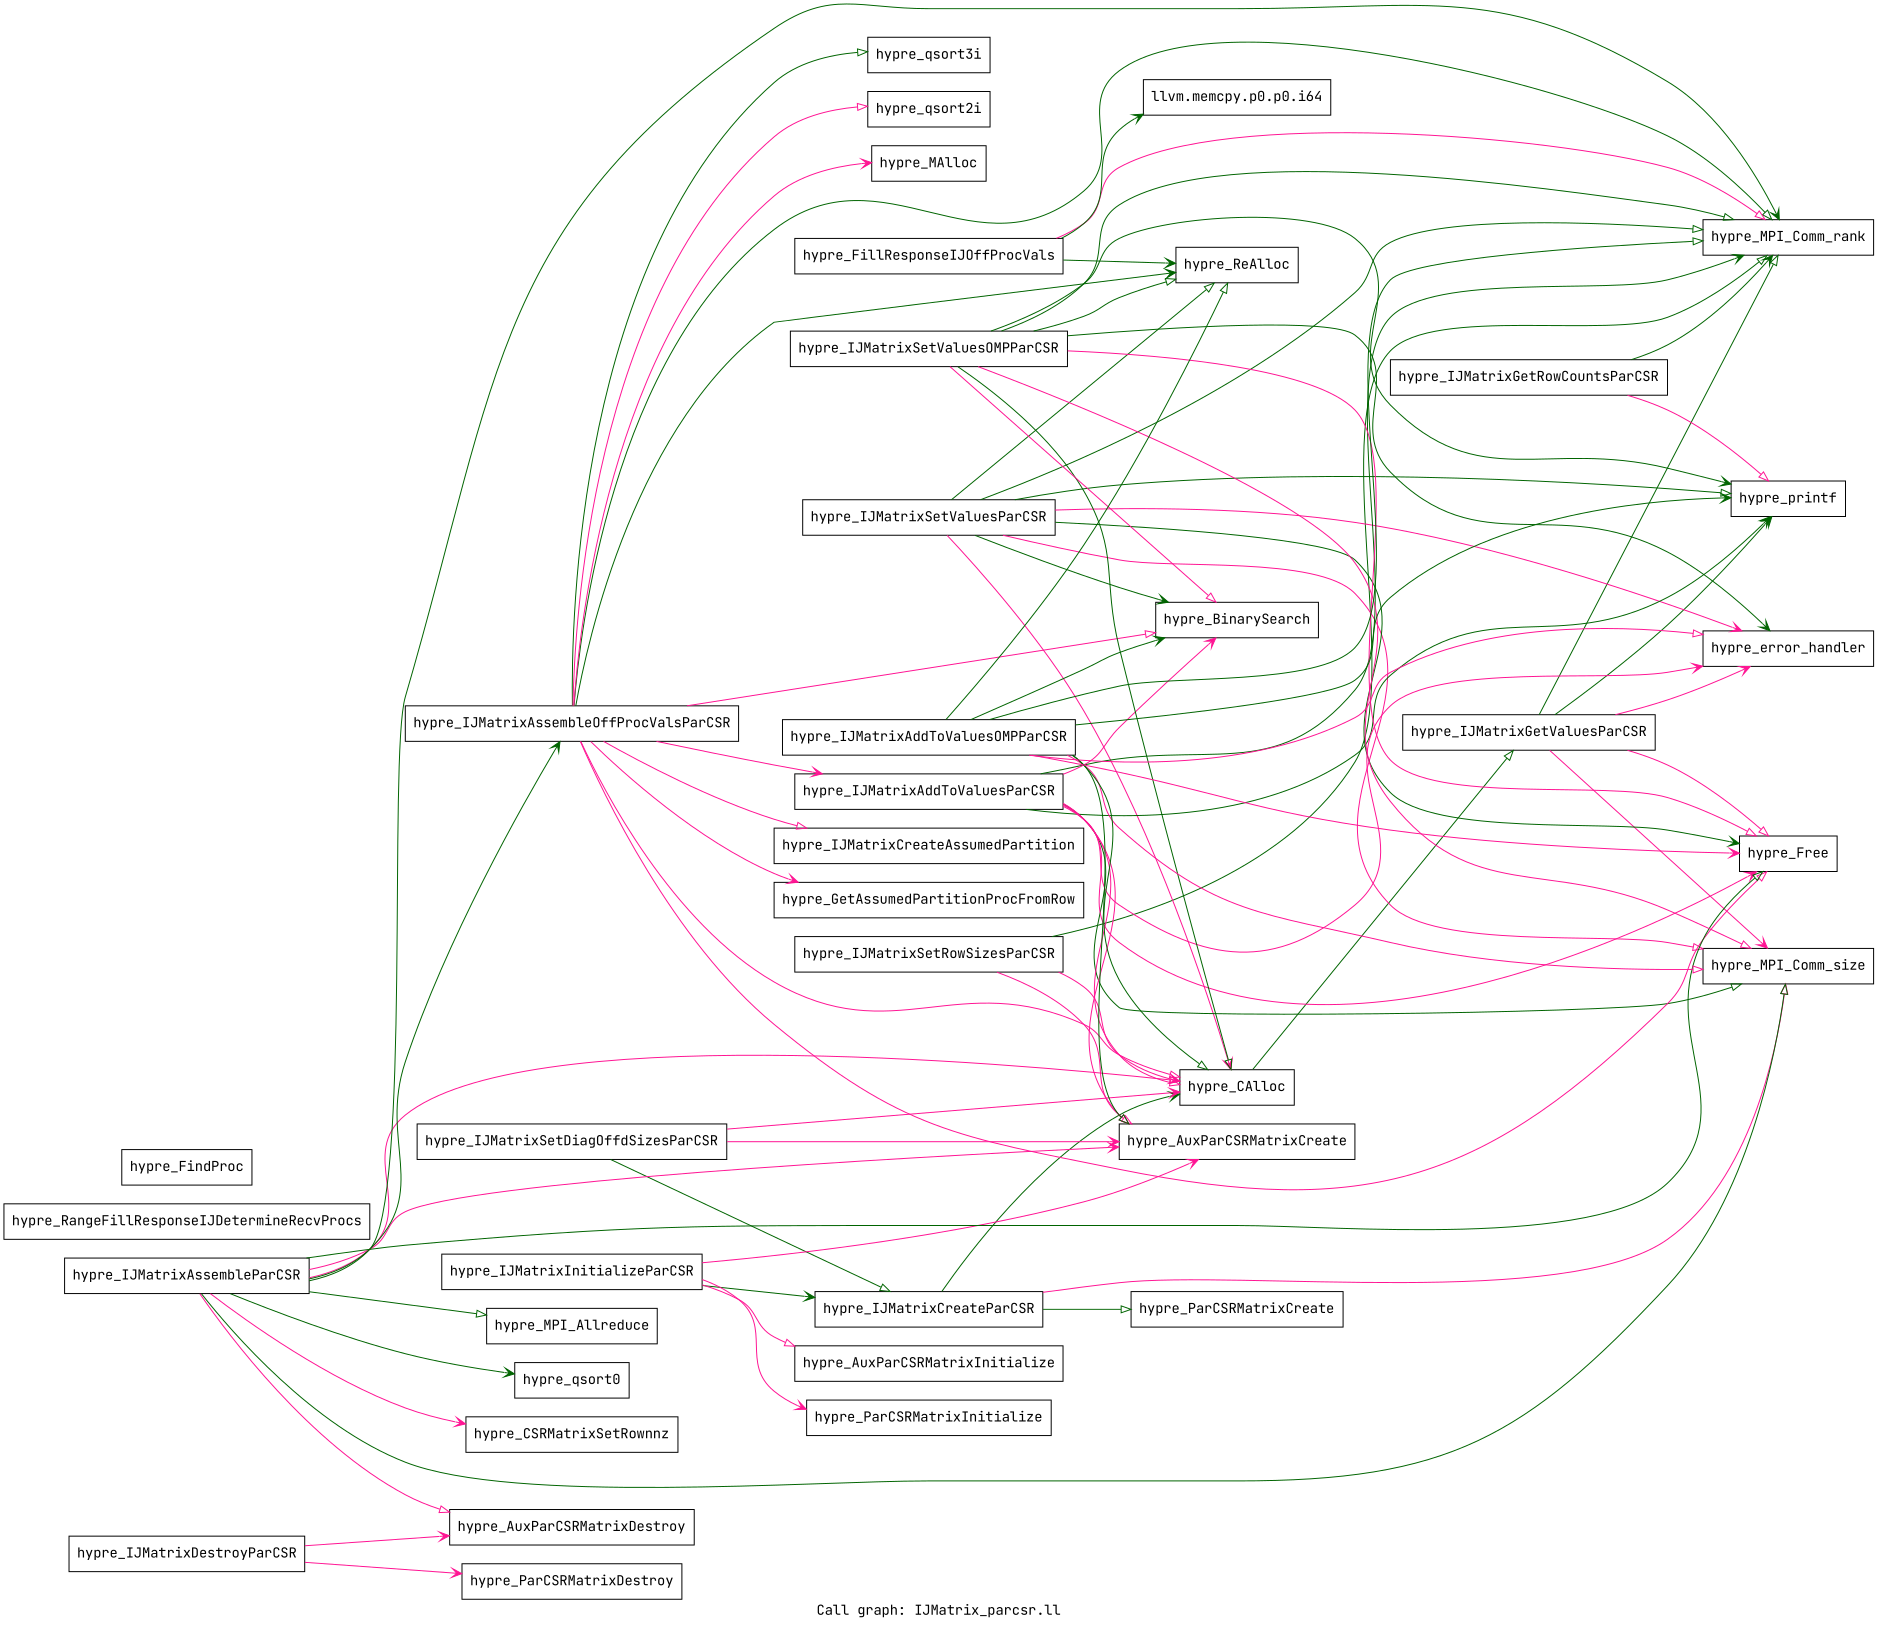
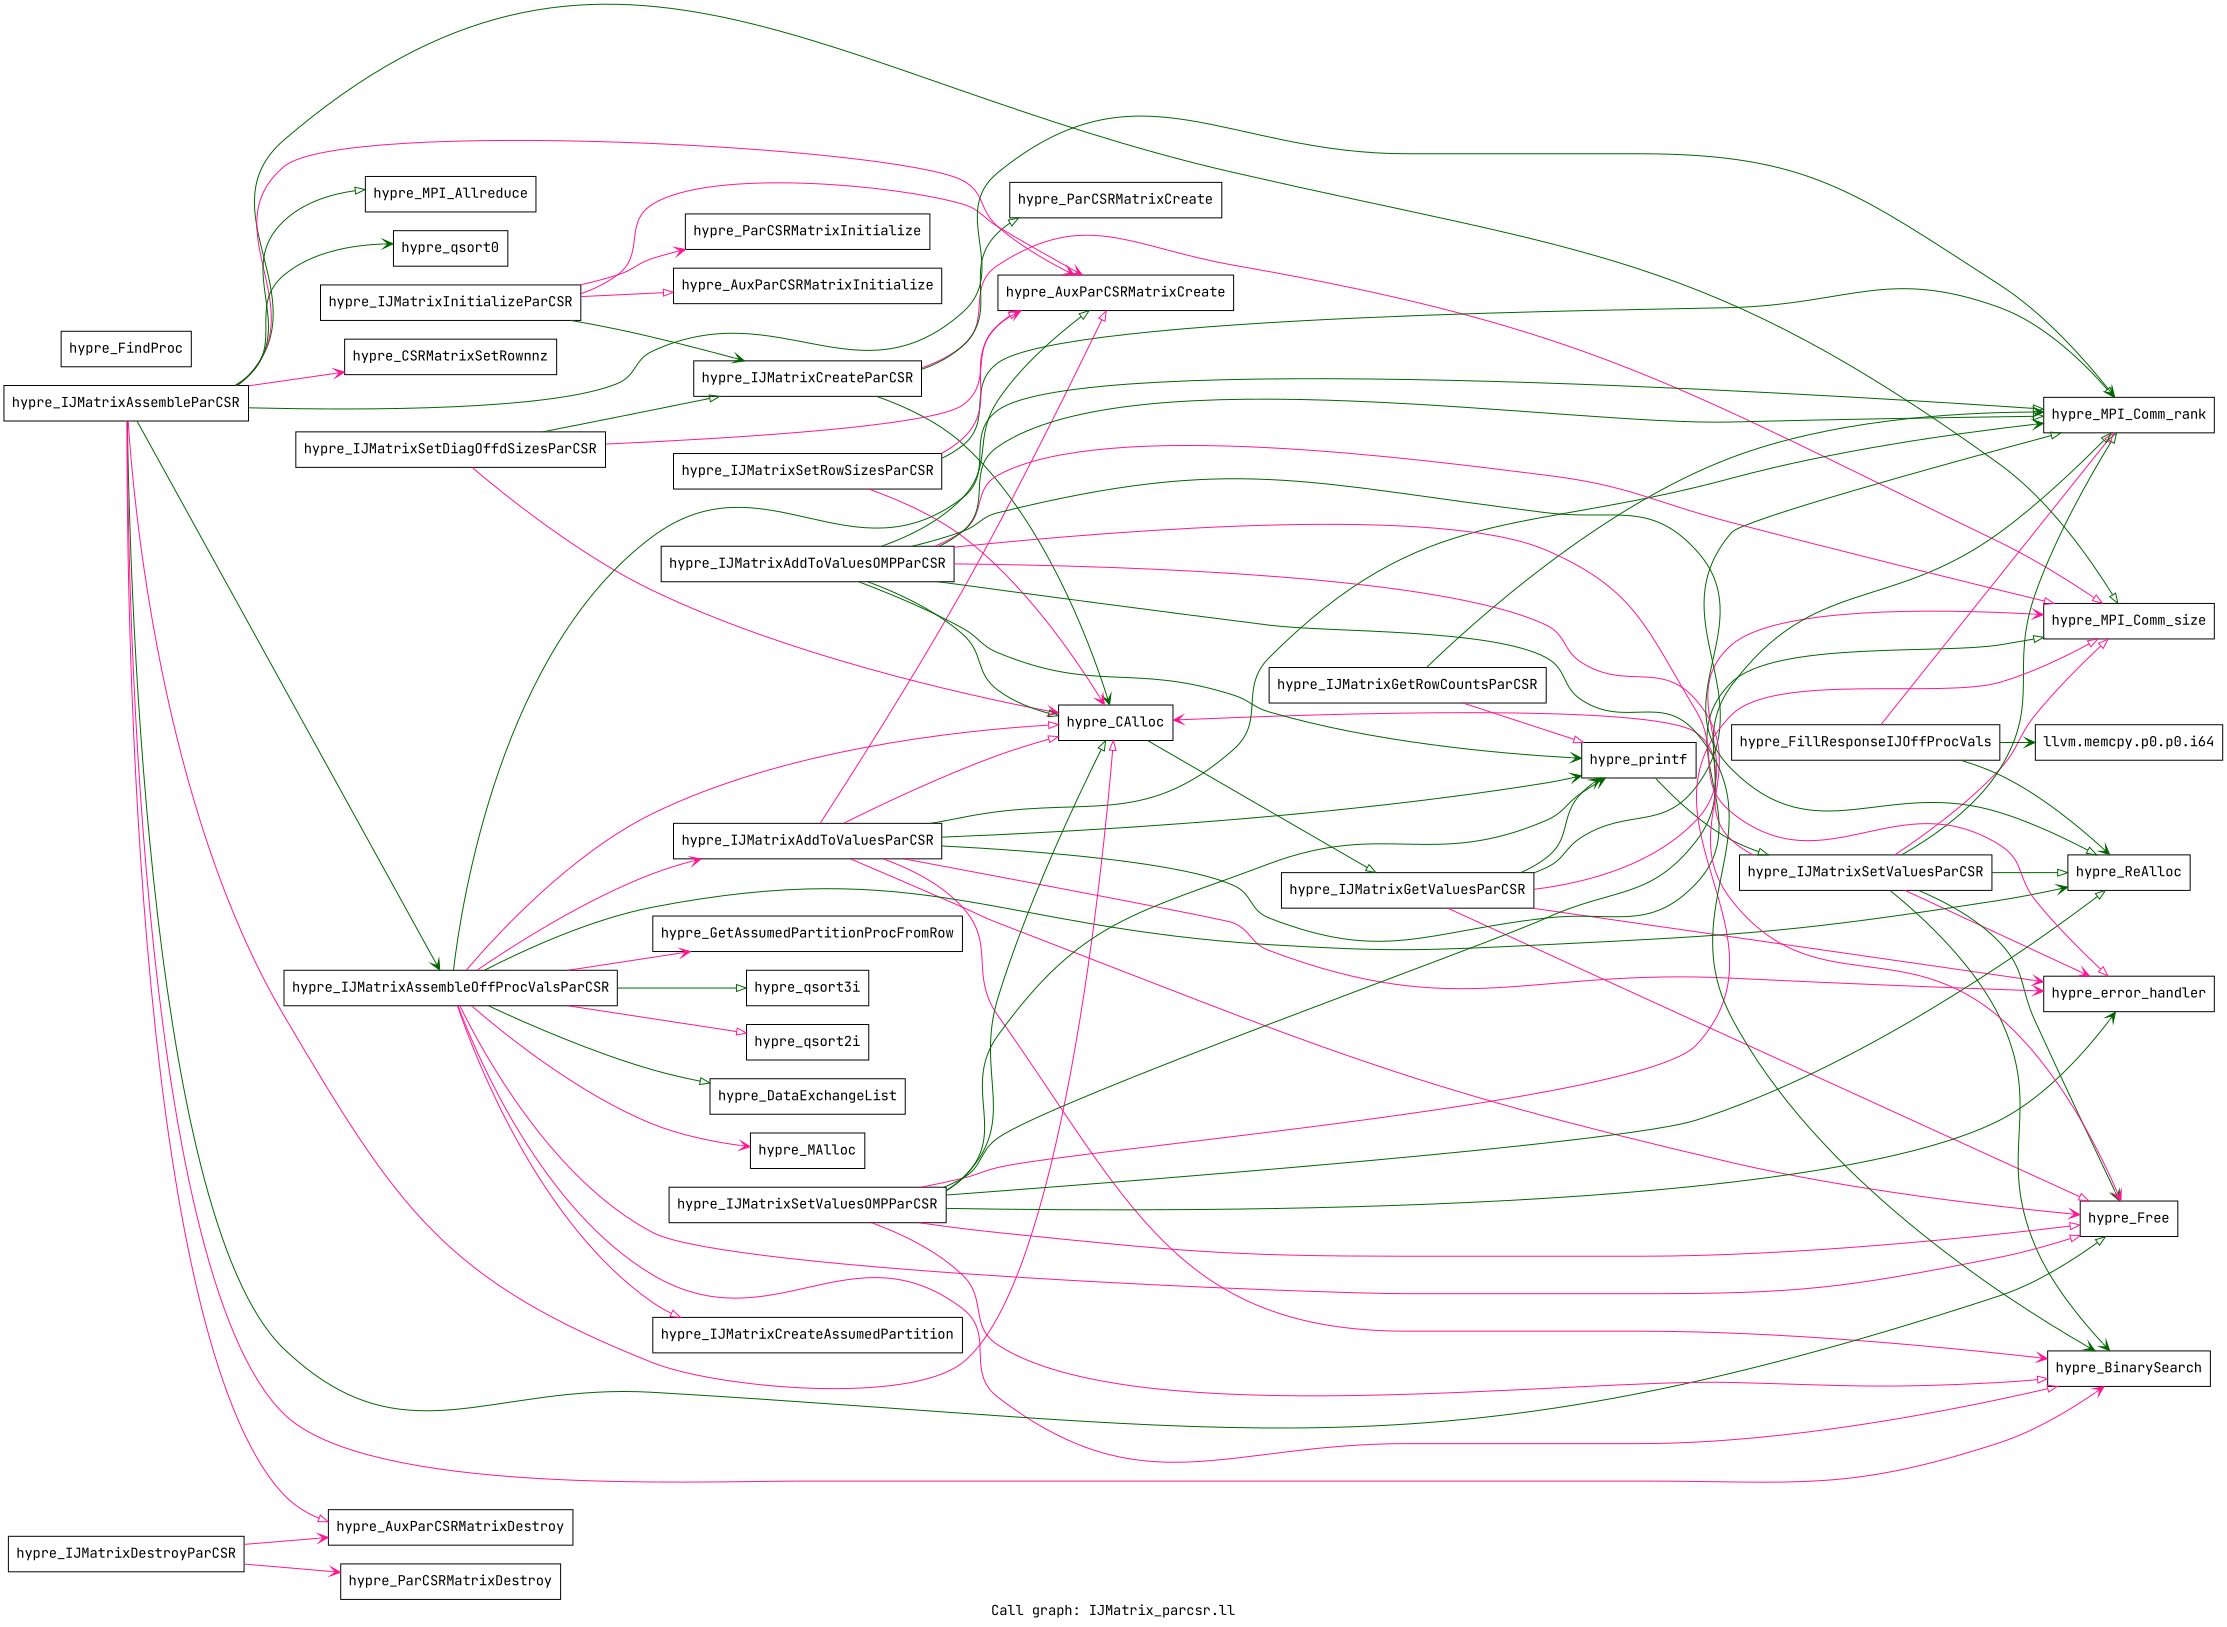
(1350, 477) -> (1690, 811)
none -> (808, 1096)
(187, 1222) -> none
none -> (684, 1482)
